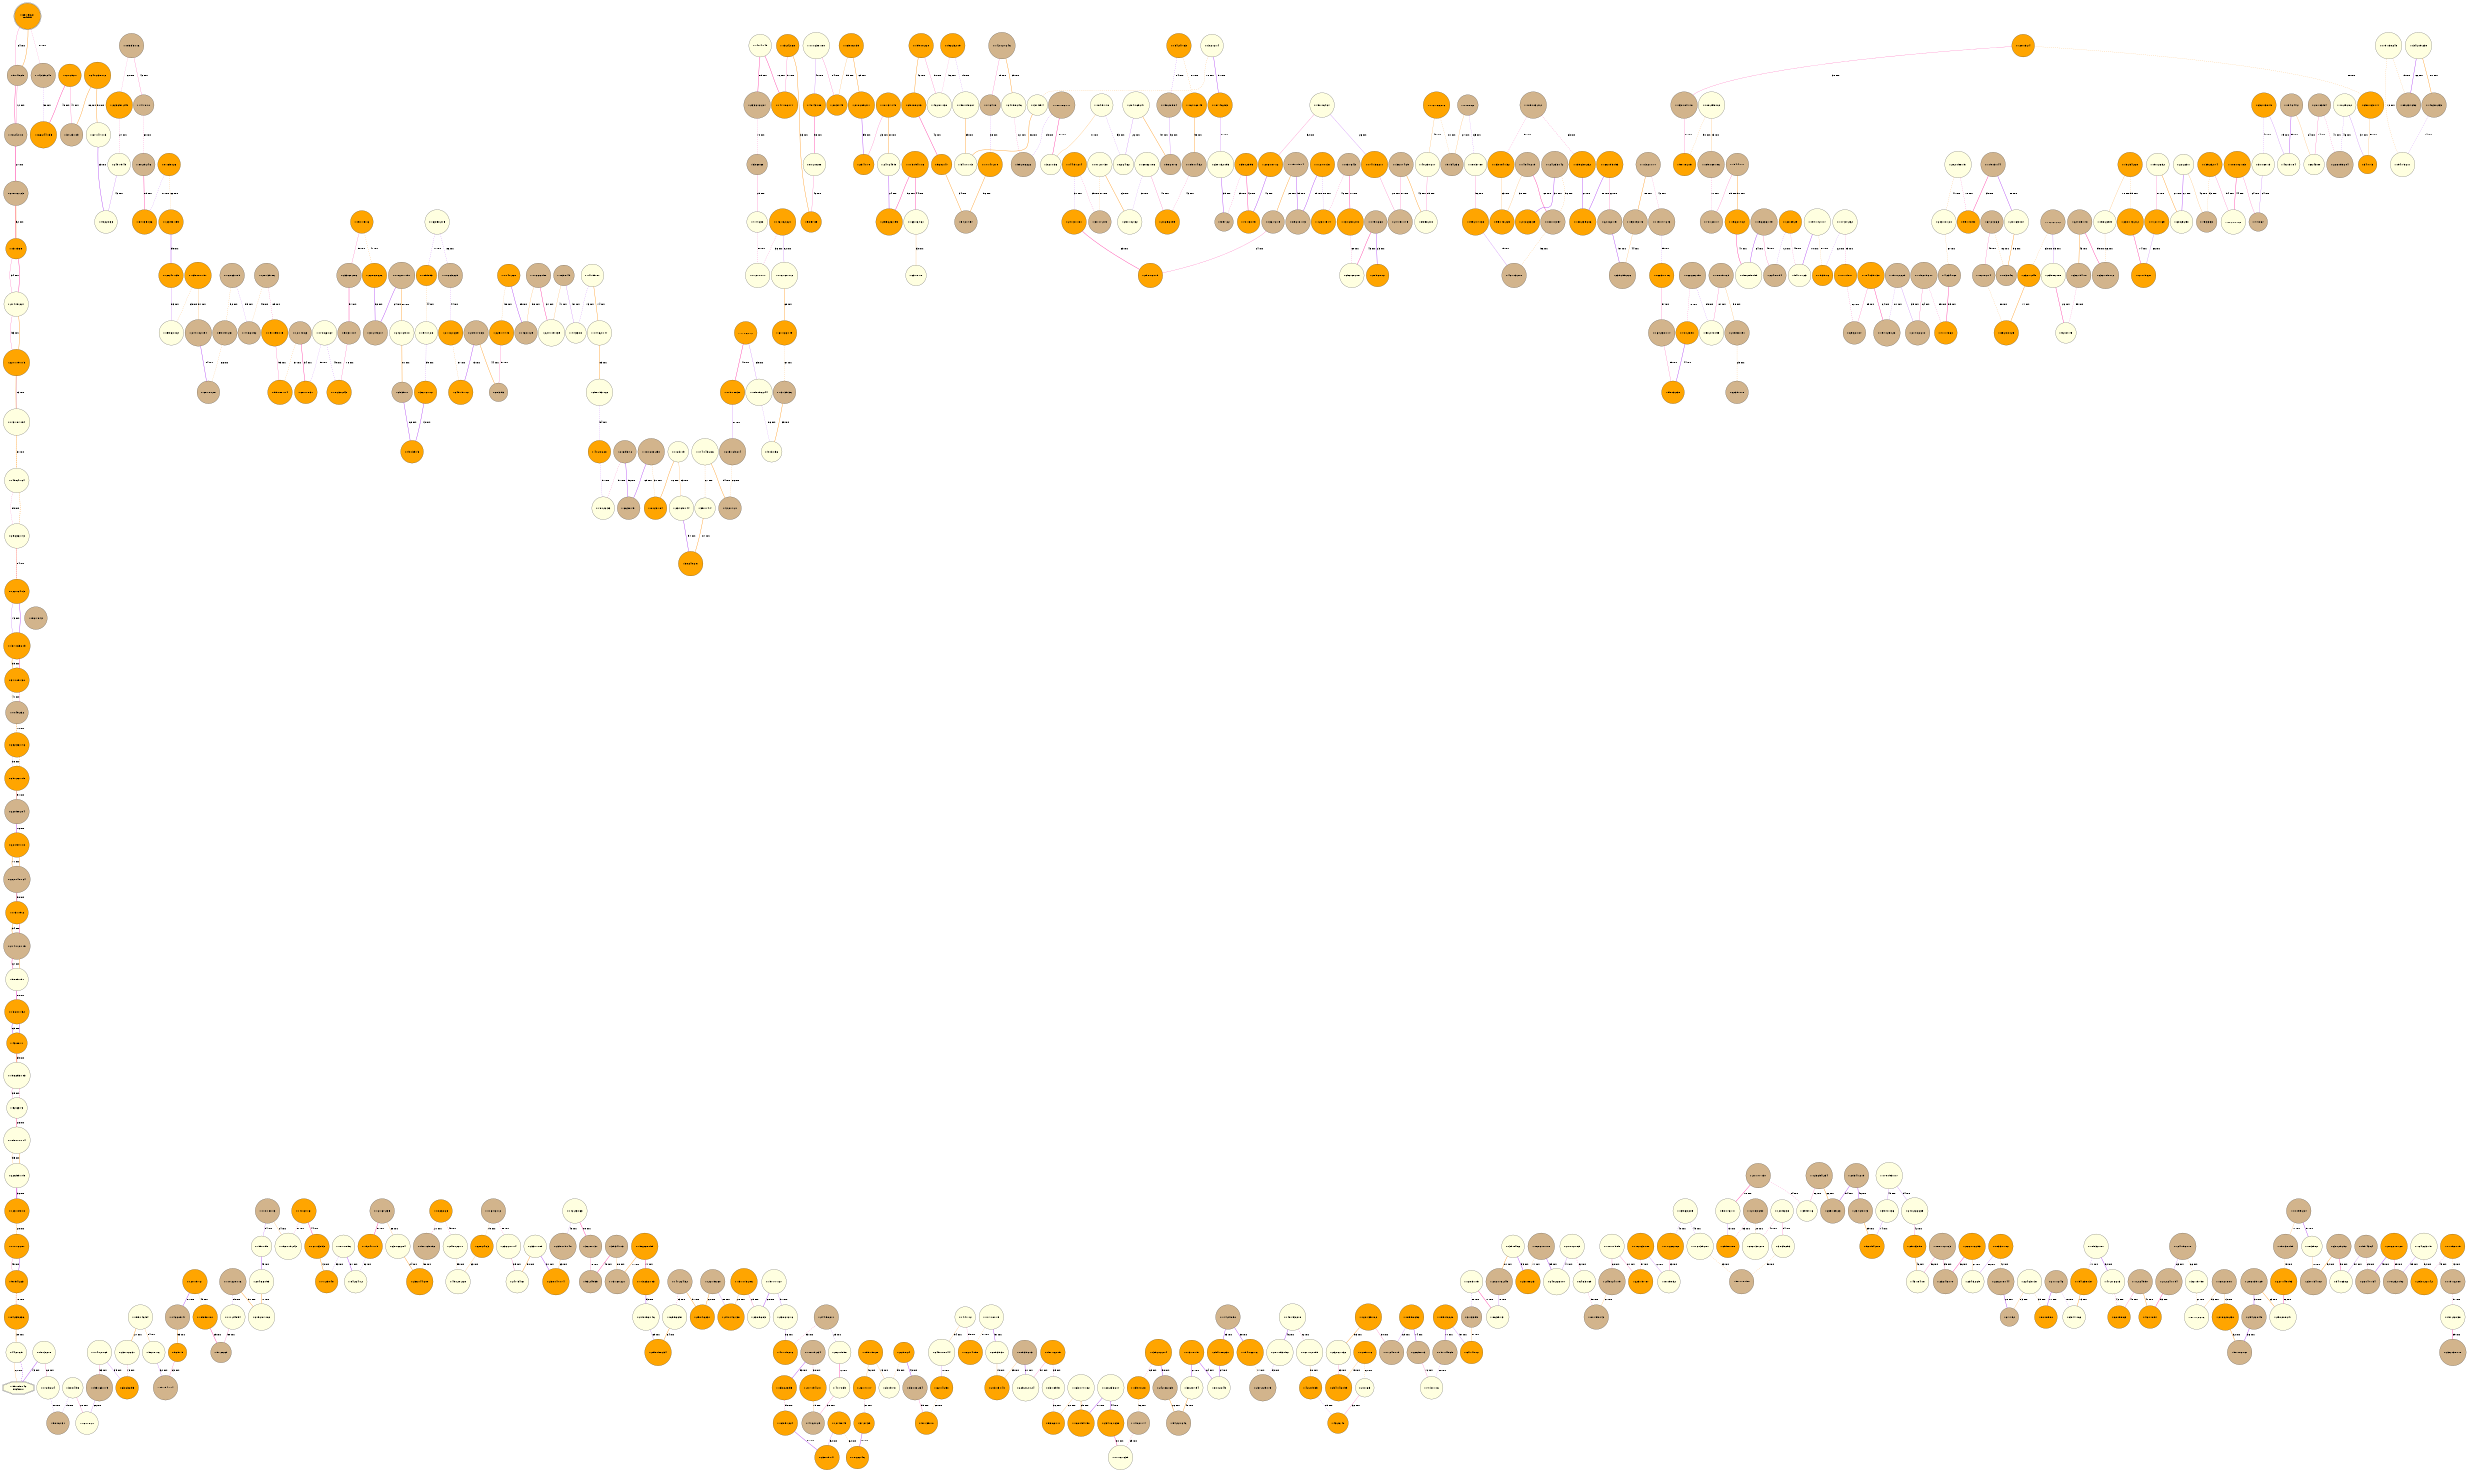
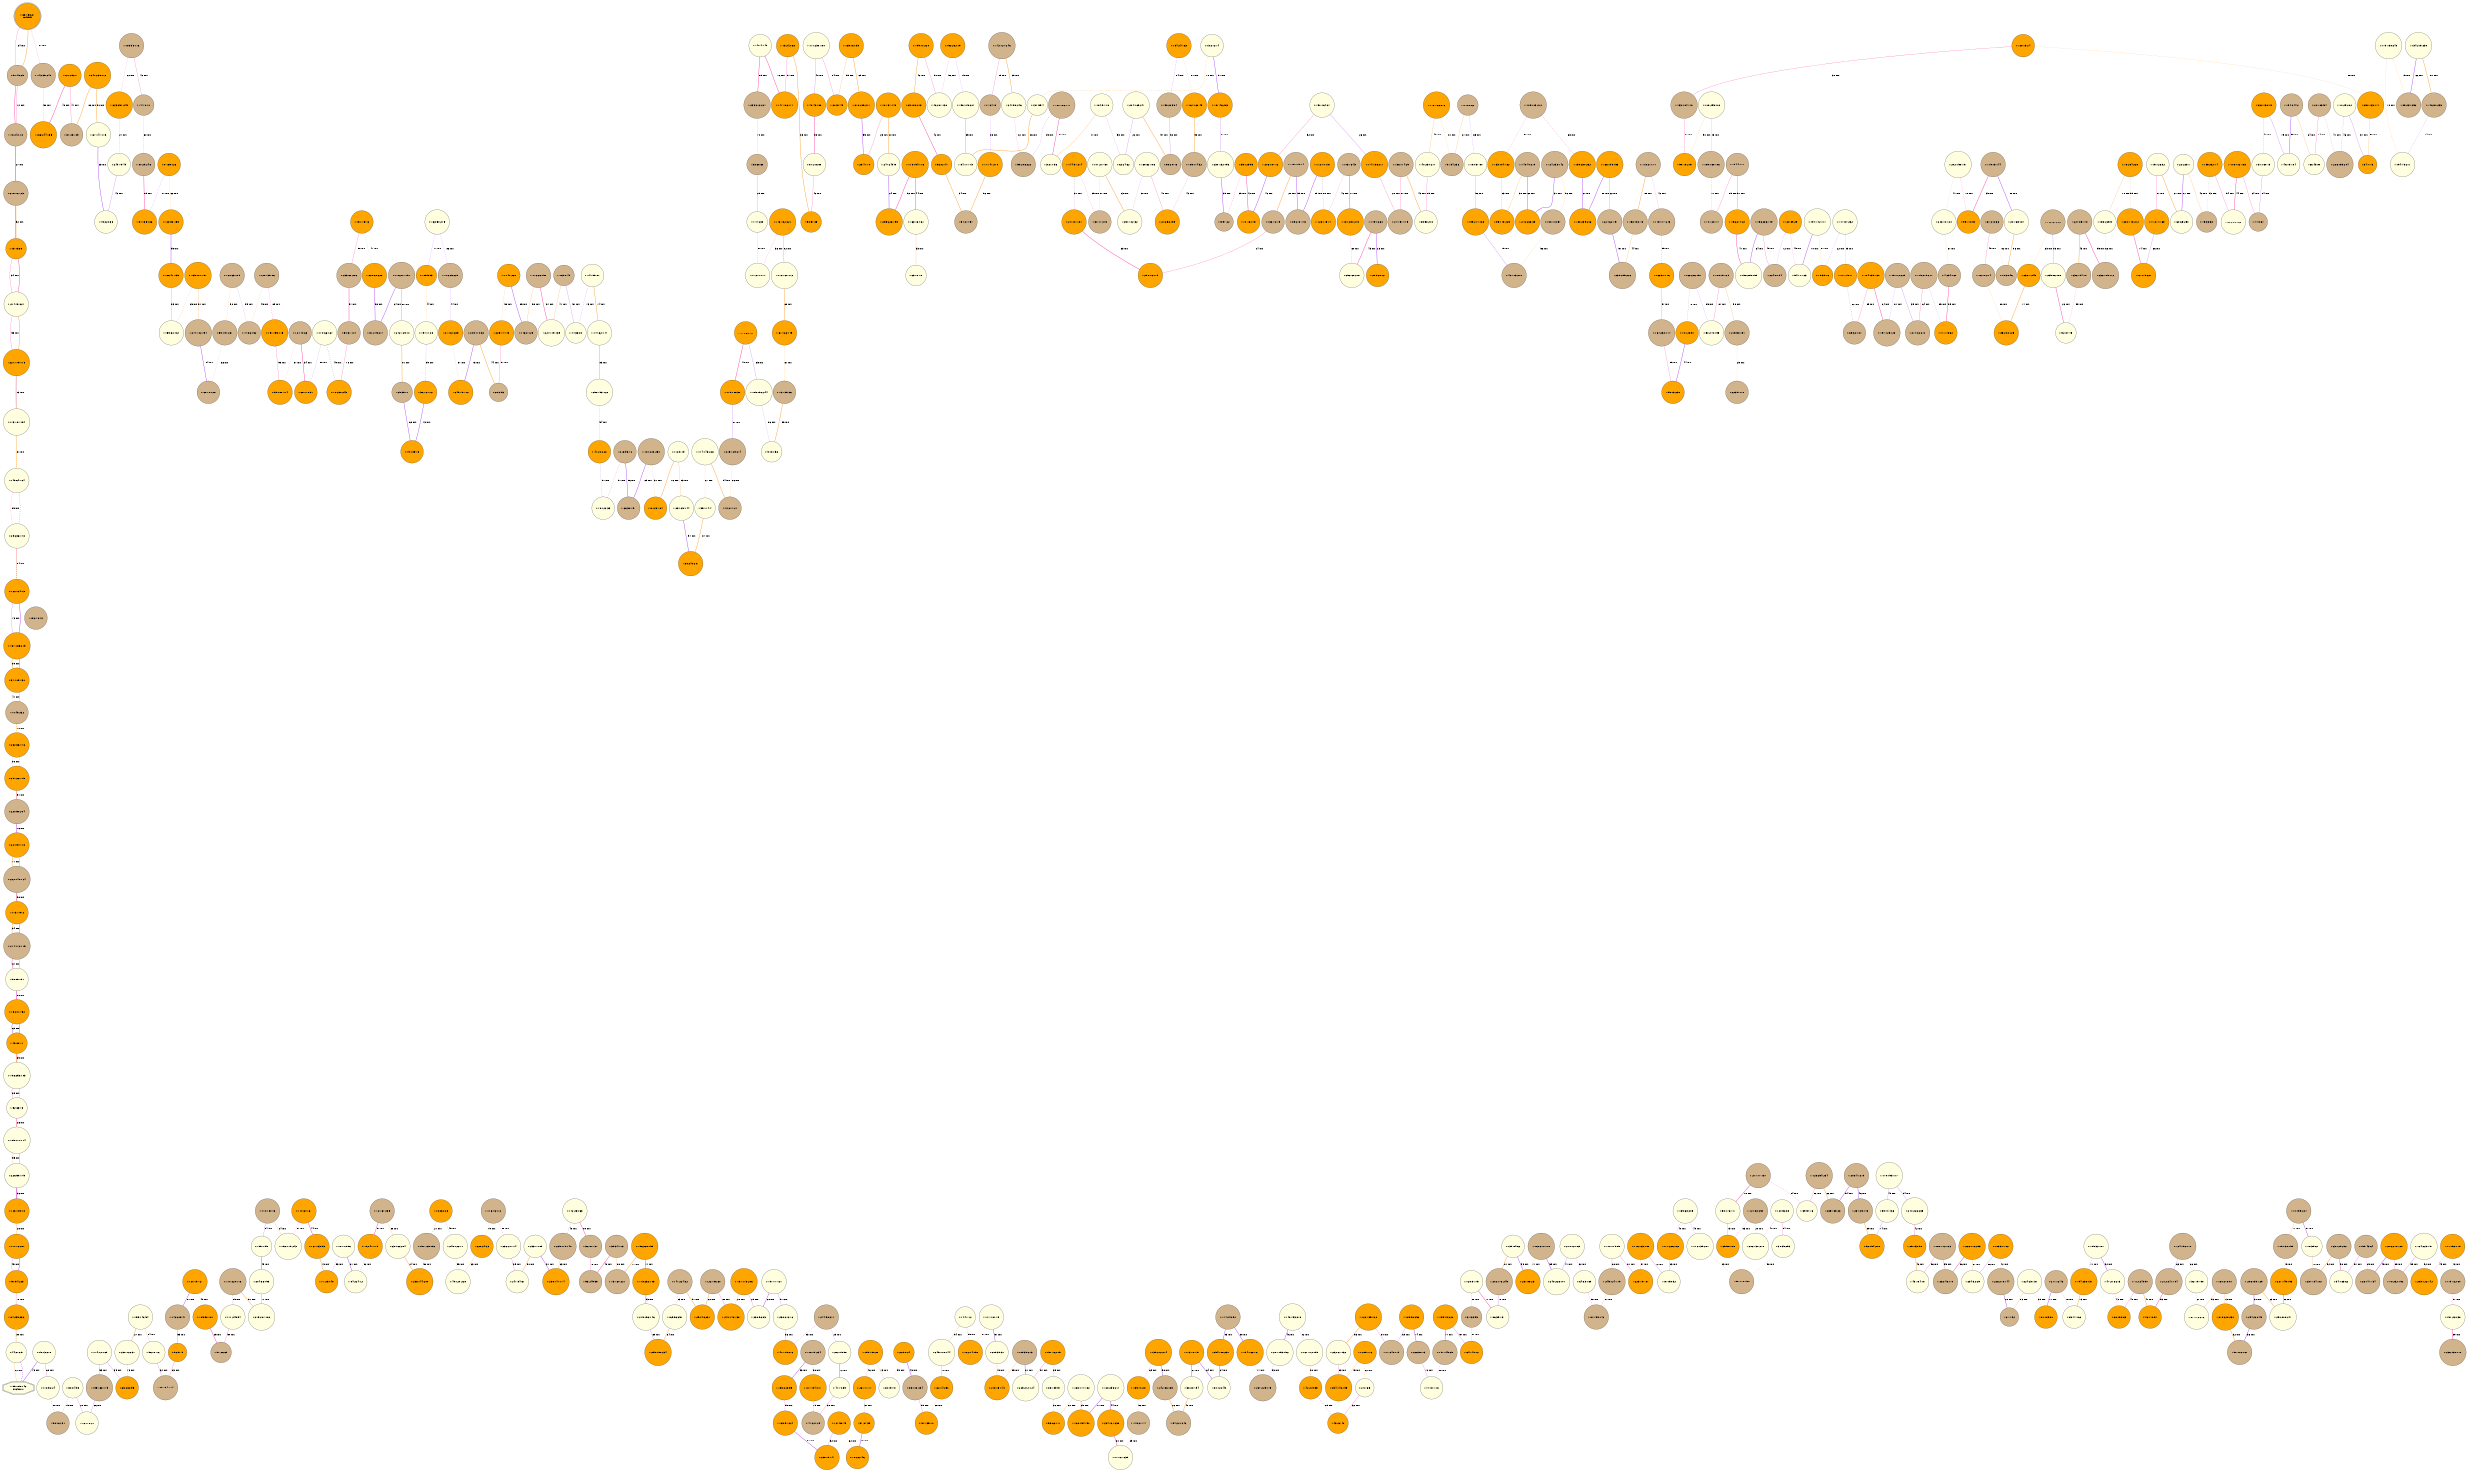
(1540, 194) -> (1527, 193)
